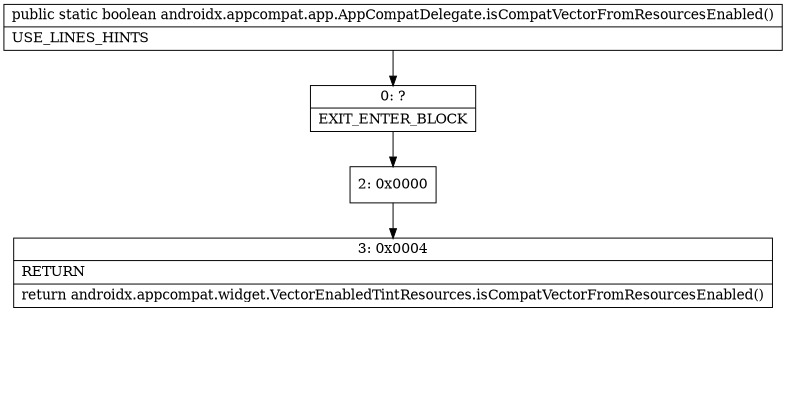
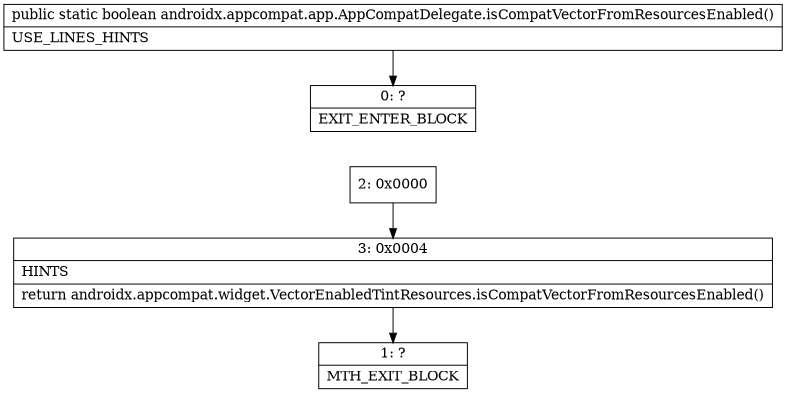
(393, 144) -> none
(53, 272) -> (45, 272)
none -> (393, 366)
